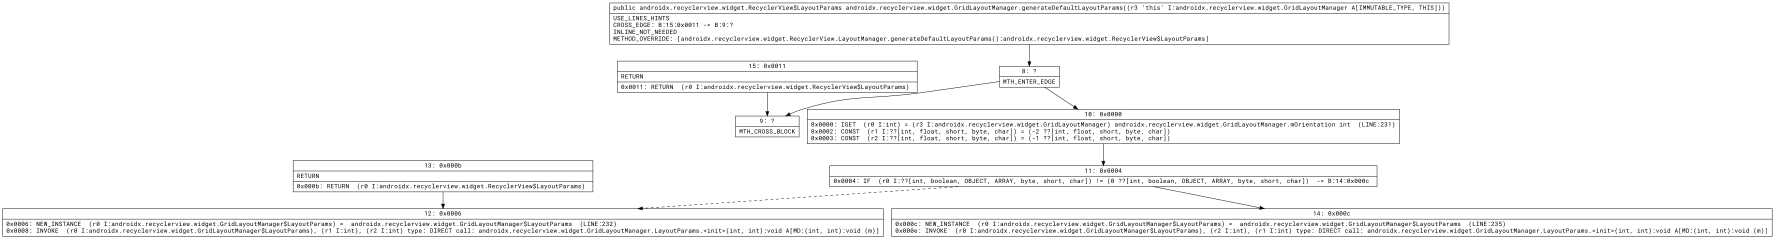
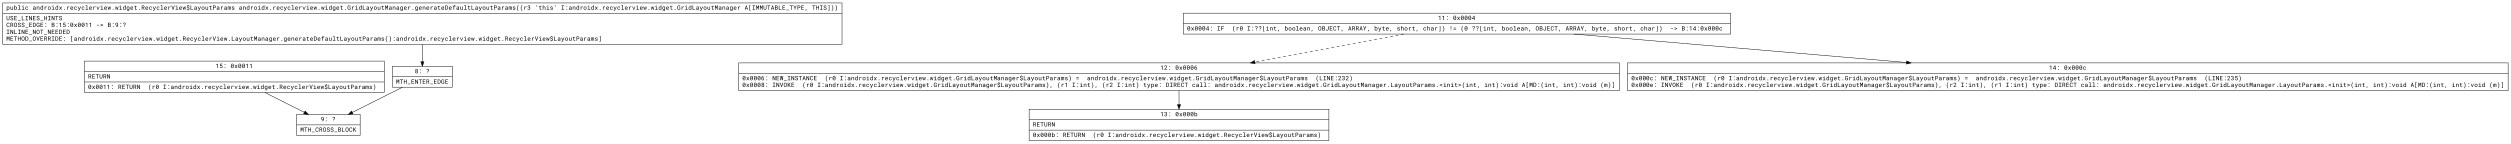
(1103, 126) -> none
(443, 198) -> (1179, 98)
